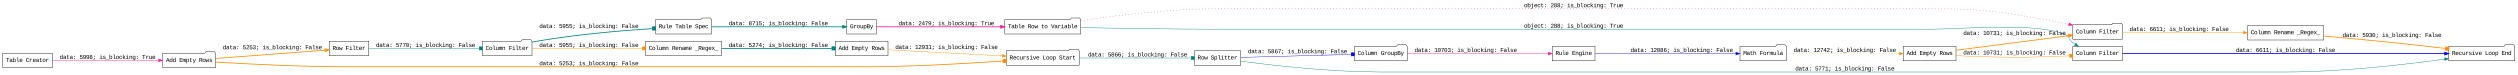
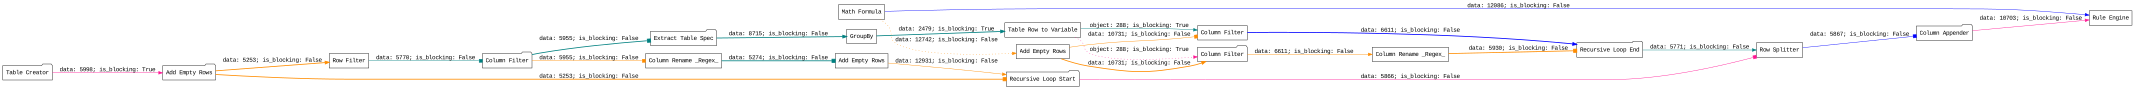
(684, 27) -> (684, 38)
(939, 27) -> (939, 34)
(1043, 27) -> (1043, 30)
(1381, 54) -> (1944, 33)
(1666, 54) -> (1485, 9)
(1763, 54) -> (862, 12)
(1135, 58) -> (1417, 80)
(28, 60) -> (28, 73)
(1843, 72) -> (1698, 50)
